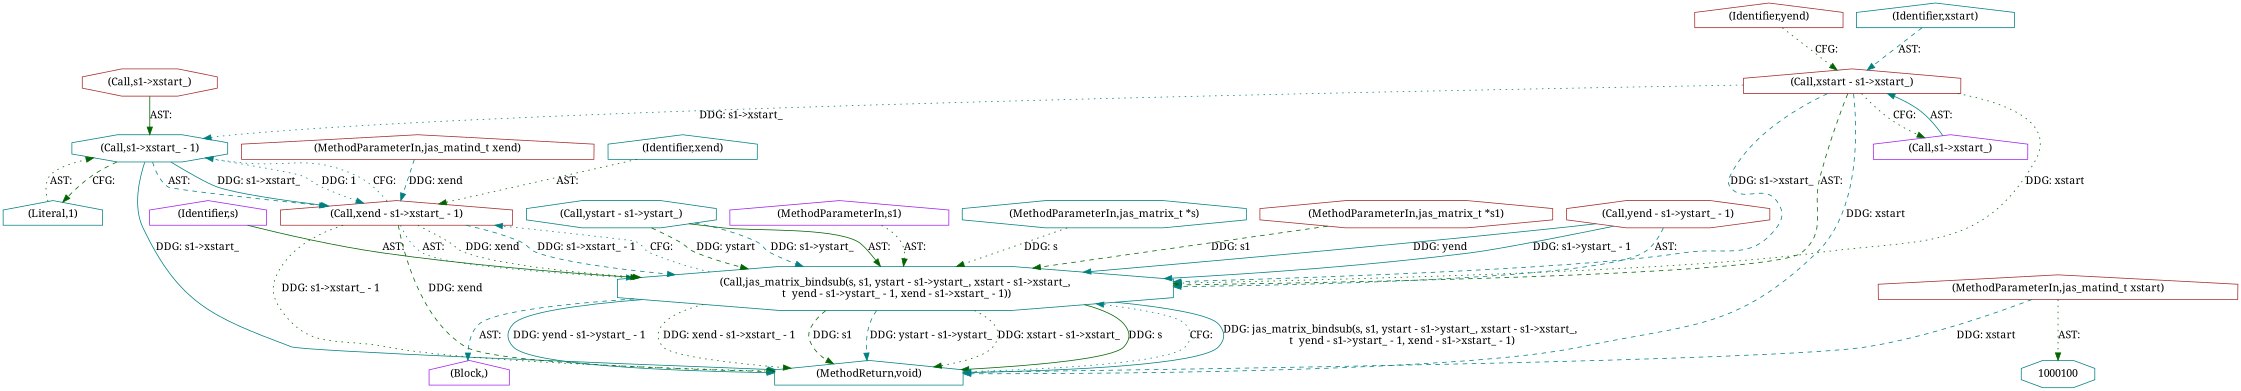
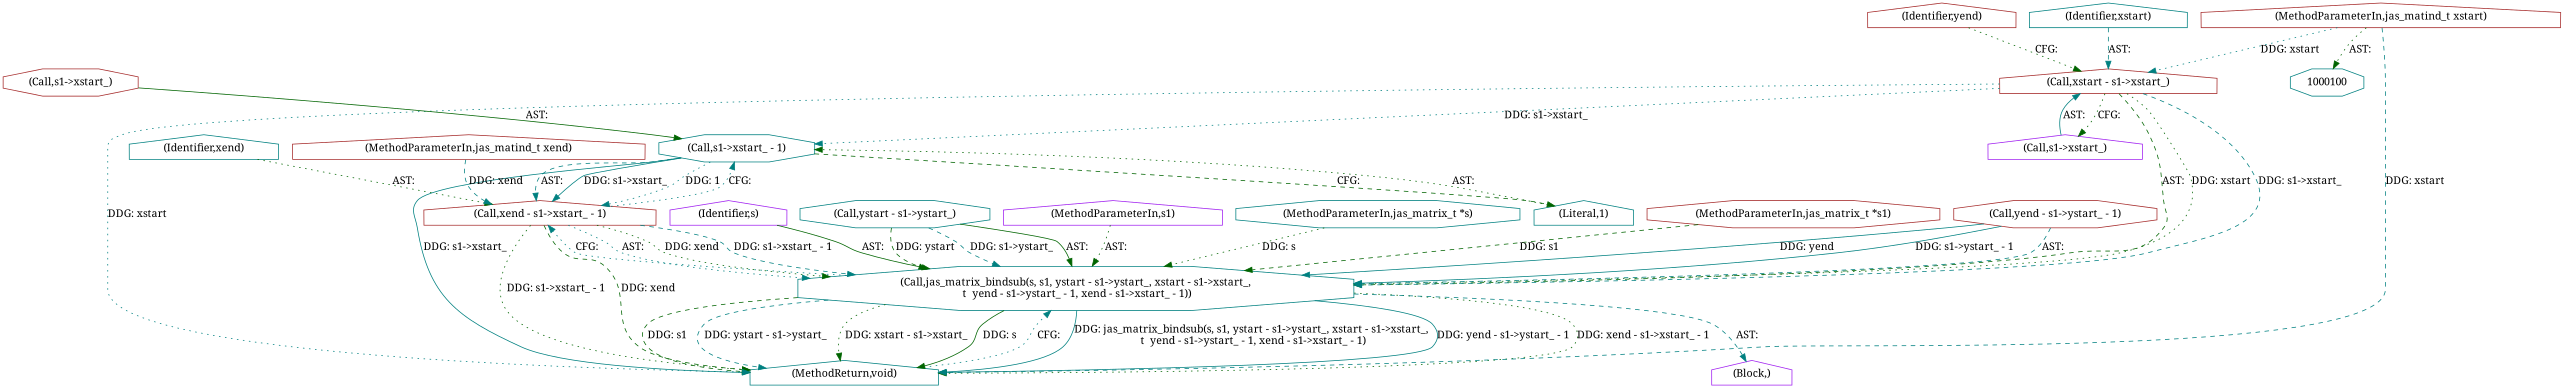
none -> (2247, 49)
(1490, 359) -> (654, 104)
